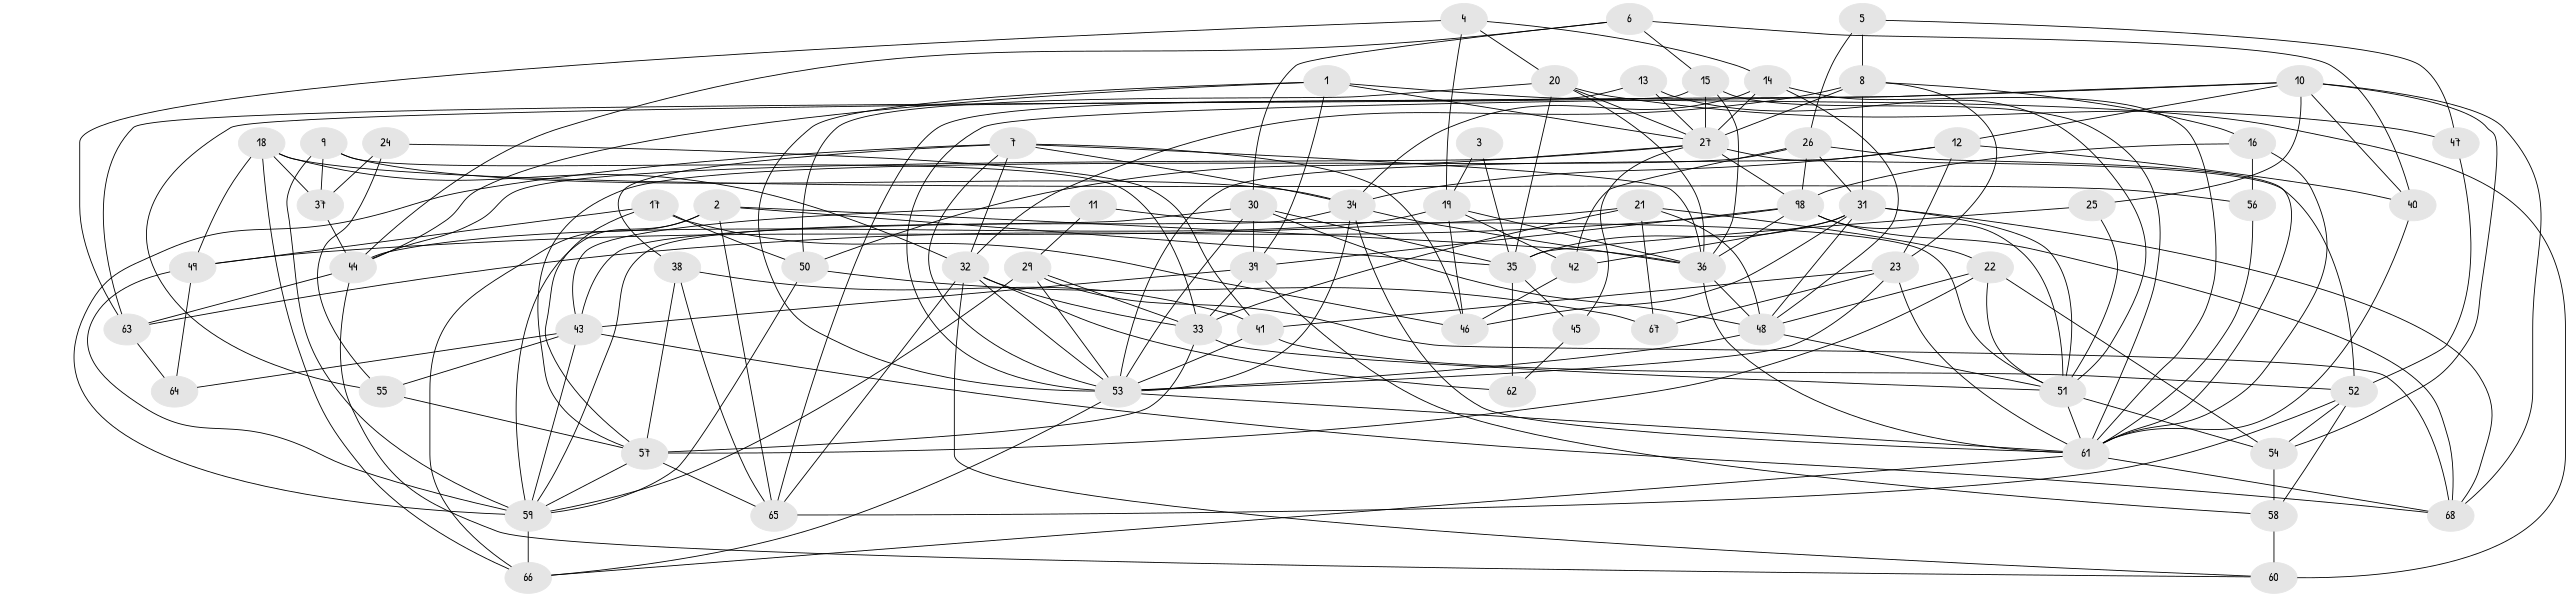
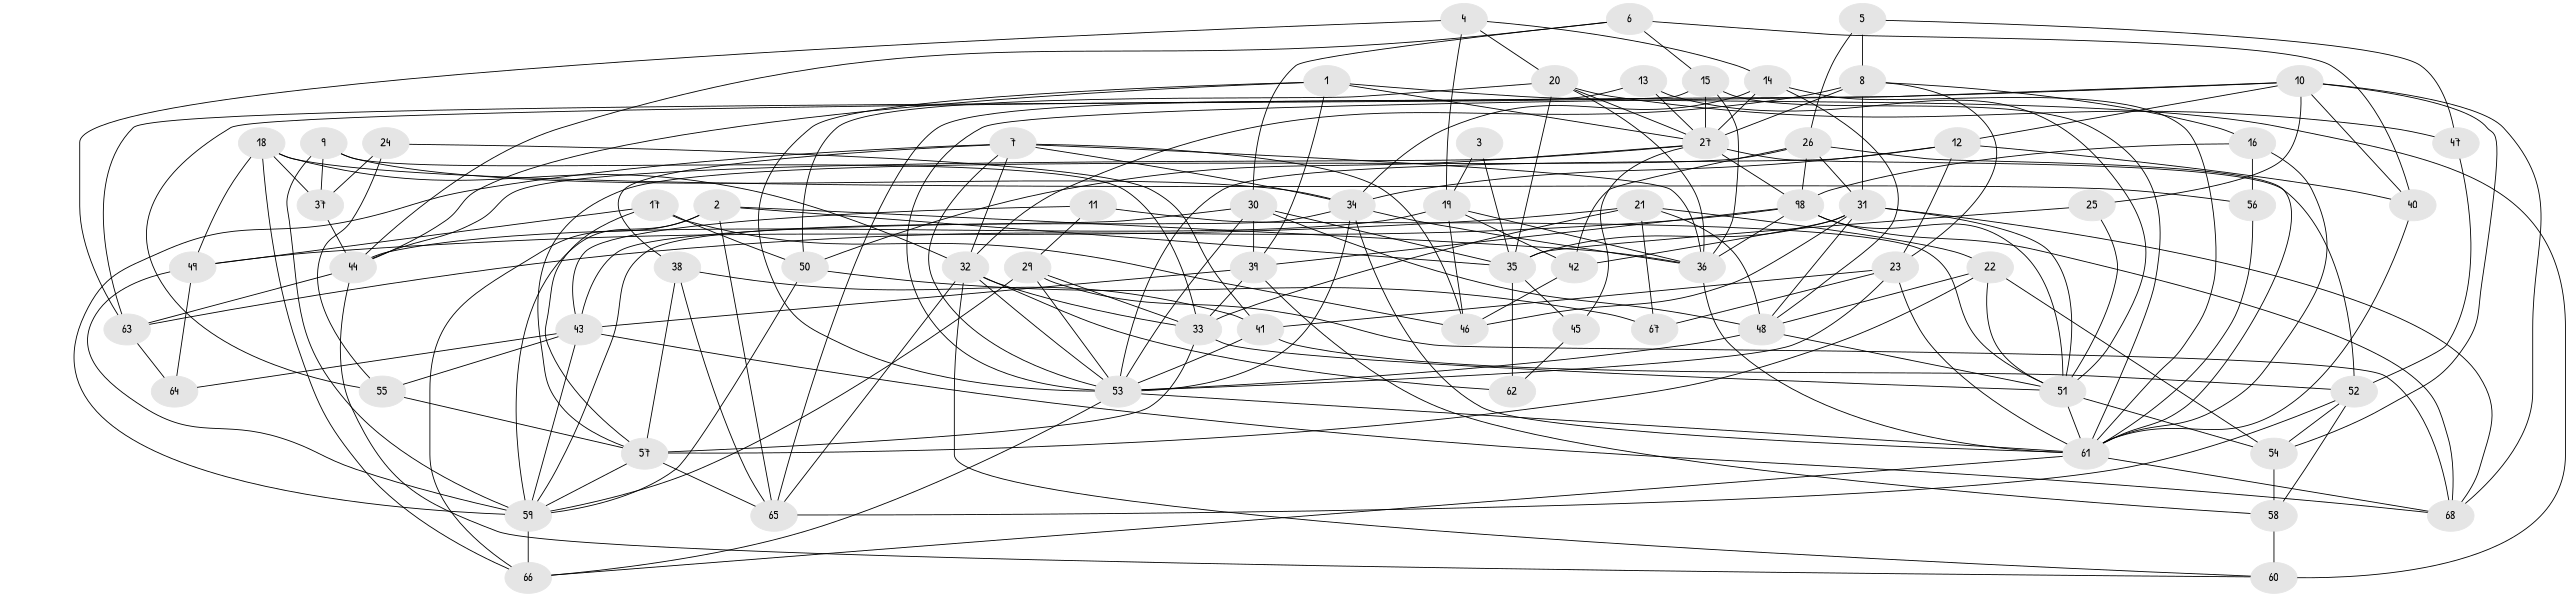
(1732, 298) -> none
